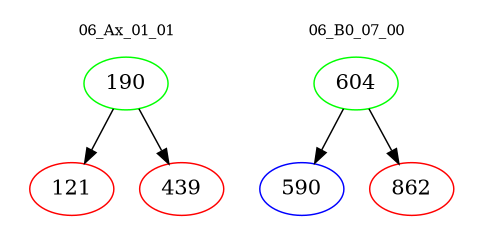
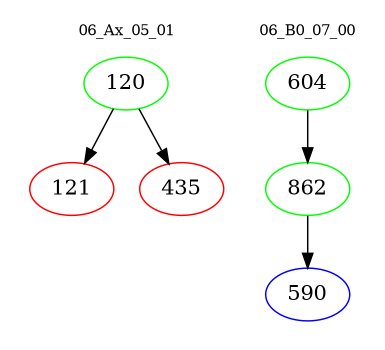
(127, 32) -> (127, 32)
(126, 84) -> (126, 84)
(333, 129) -> (308, 235)
(182, 189) -> (182, 189)
(412, 189) -> (308, 189)
